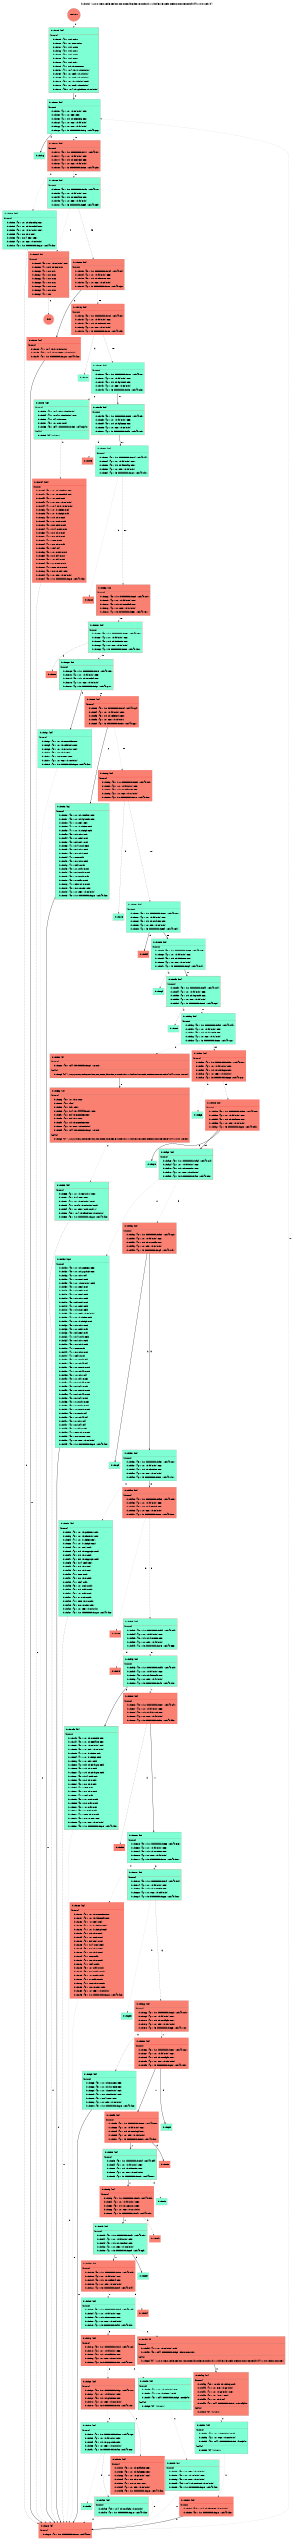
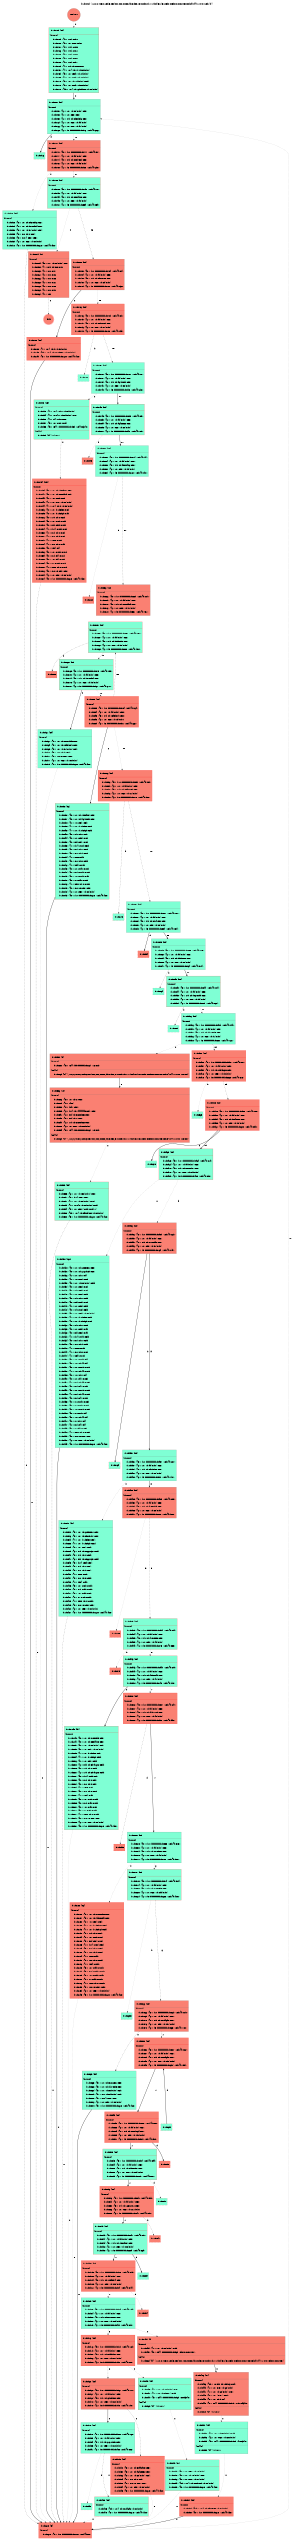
(119, 618) -> (115, 675)
(160, 2096) -> (165, 2097)
(108, 2415) -> (108, 2415)
